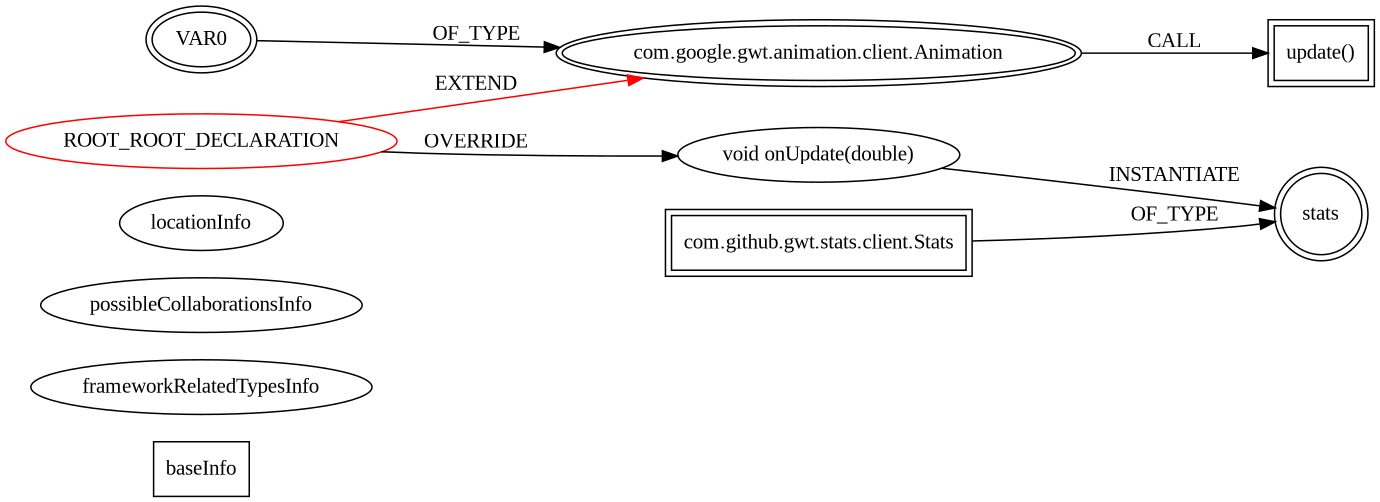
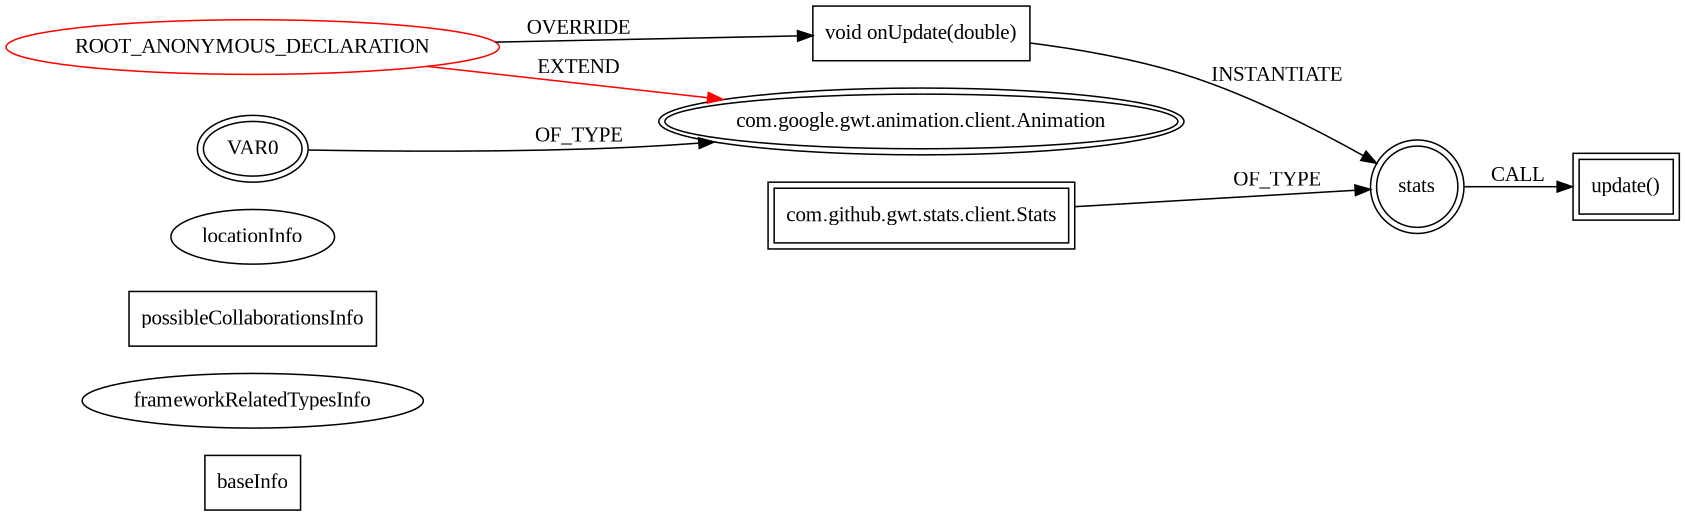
(1167, 53) -> (1510, 187)
(201, 141) -> (253, 47)
(819, 155) -> (921, 33)
(201, 305) -> (253, 319)
